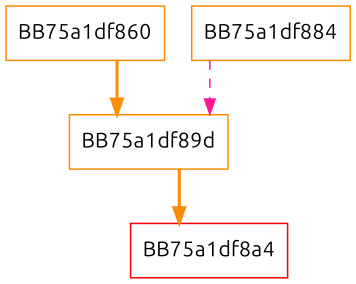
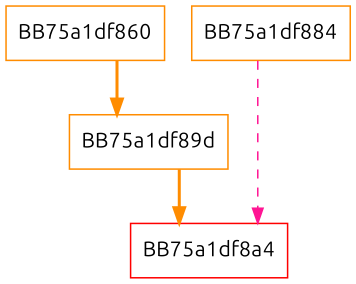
(210, 80) -> (258, 134)
